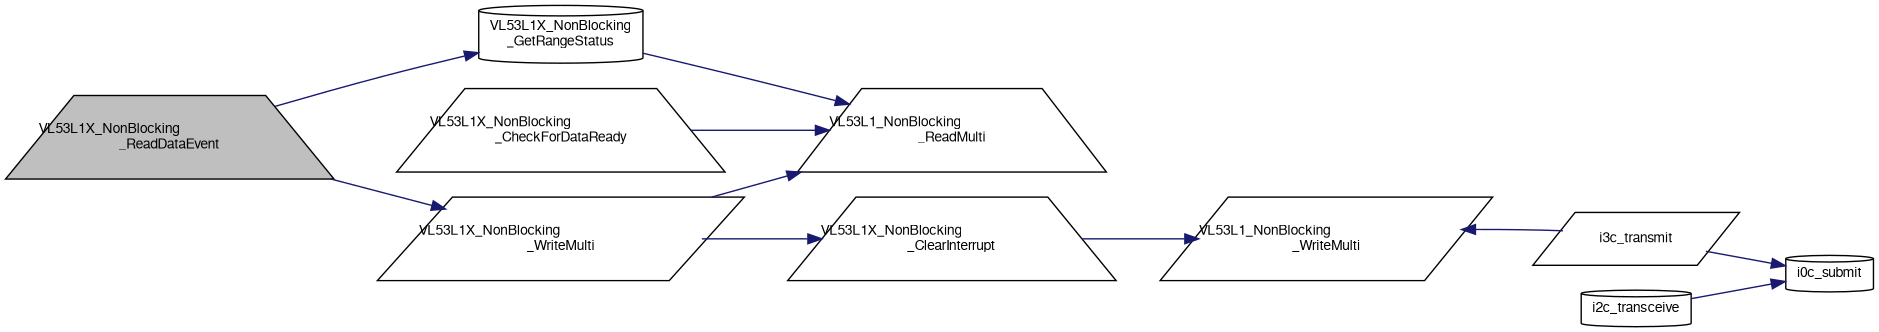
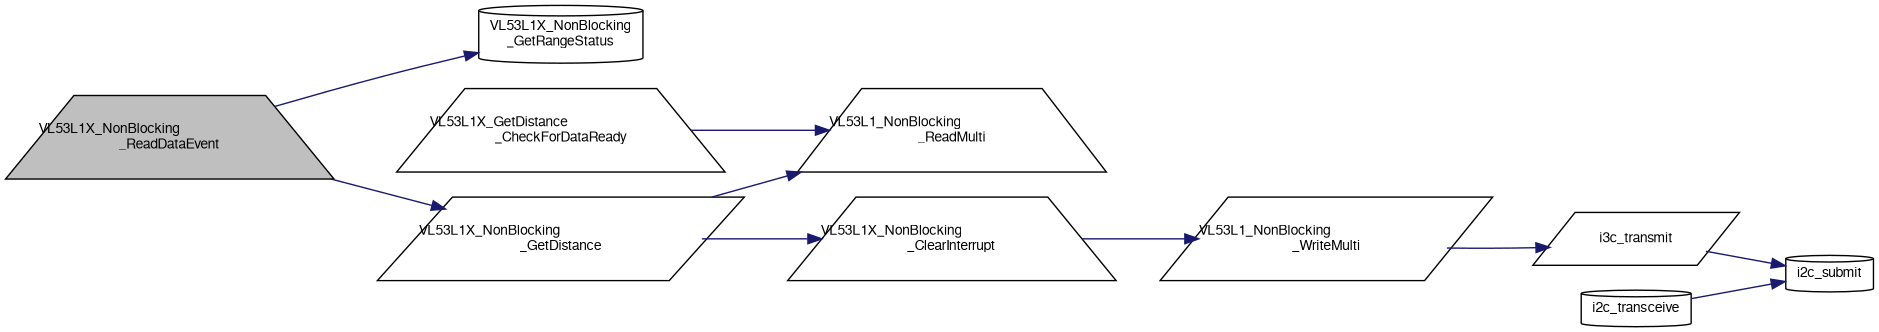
(739, 76) -> none
(561, 130) -> (561, 130)
(1519, 230) -> (1491, 248)
(561, 239) -> (561, 239)
(1830, 274) -> (1830, 274)
